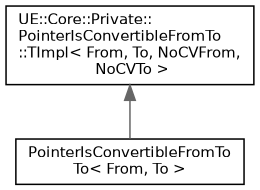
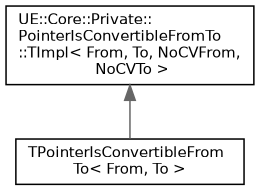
(130, 162) -> (130, 162)
